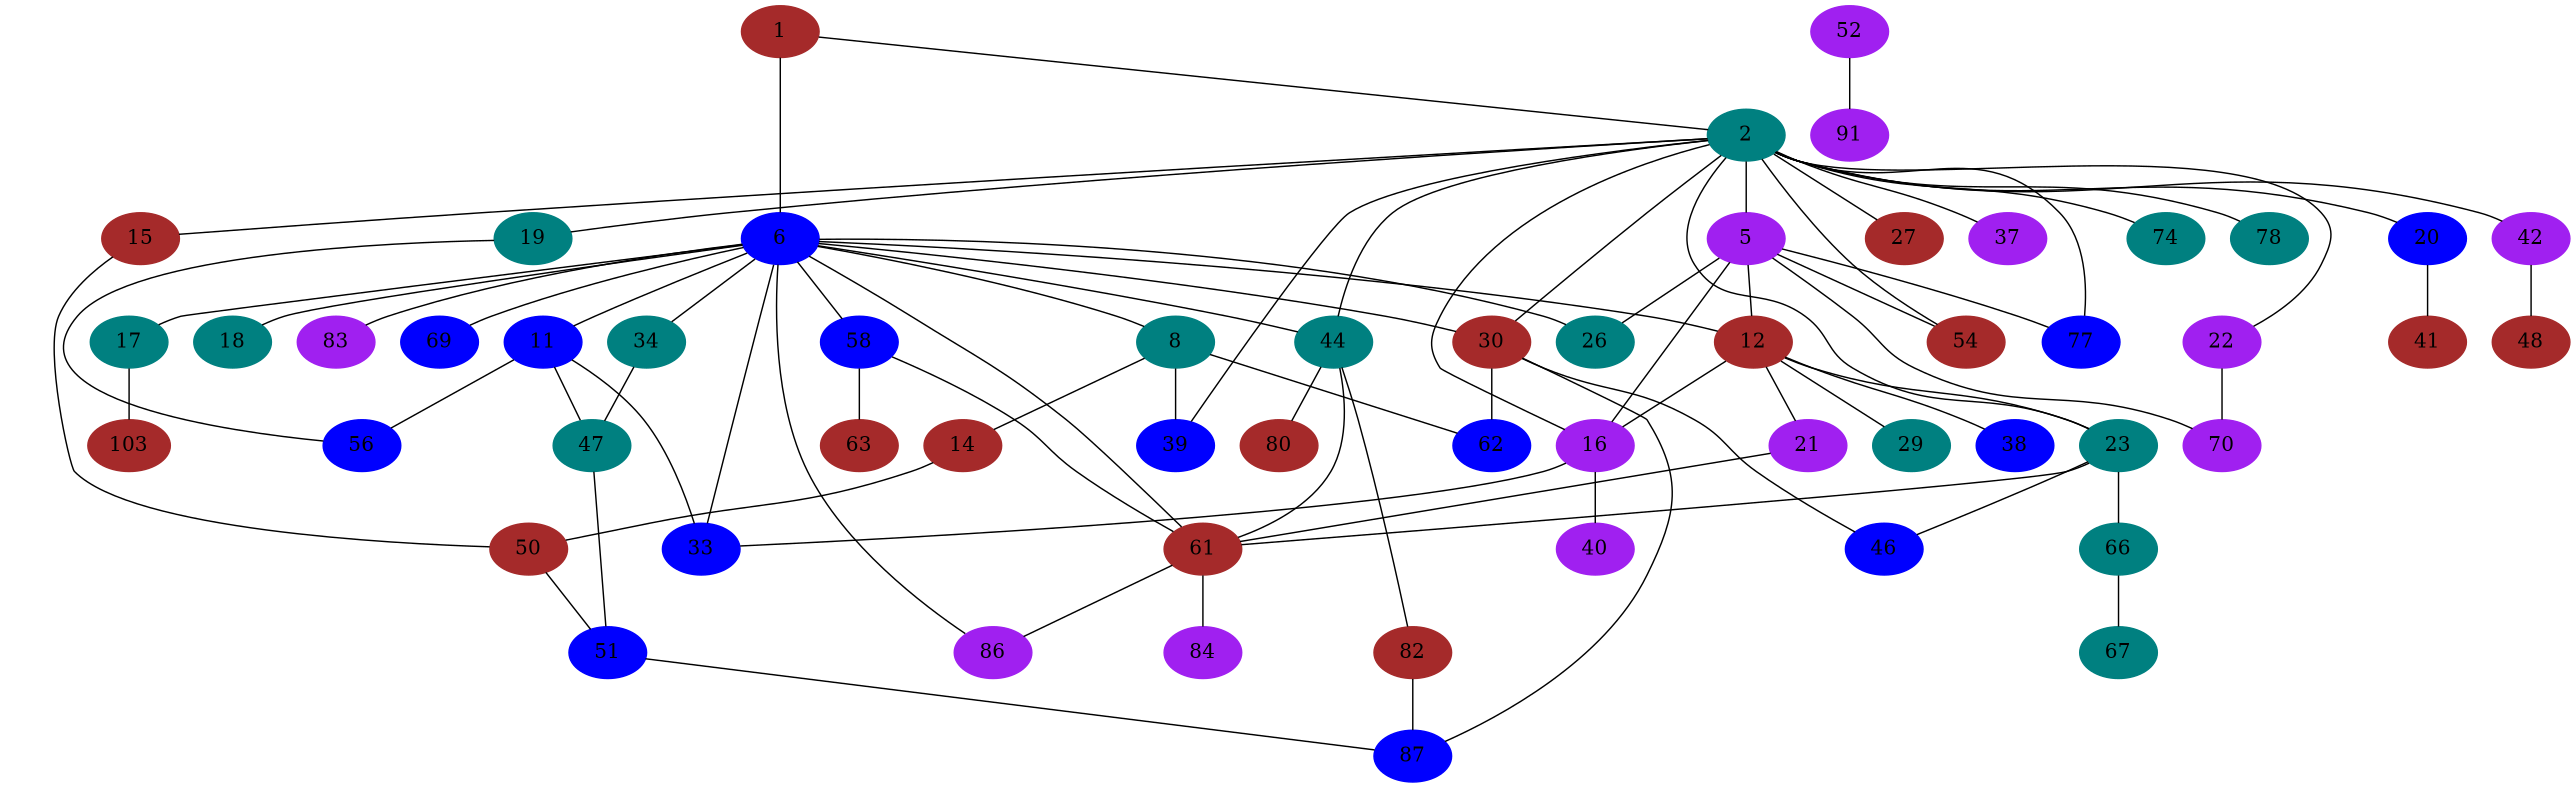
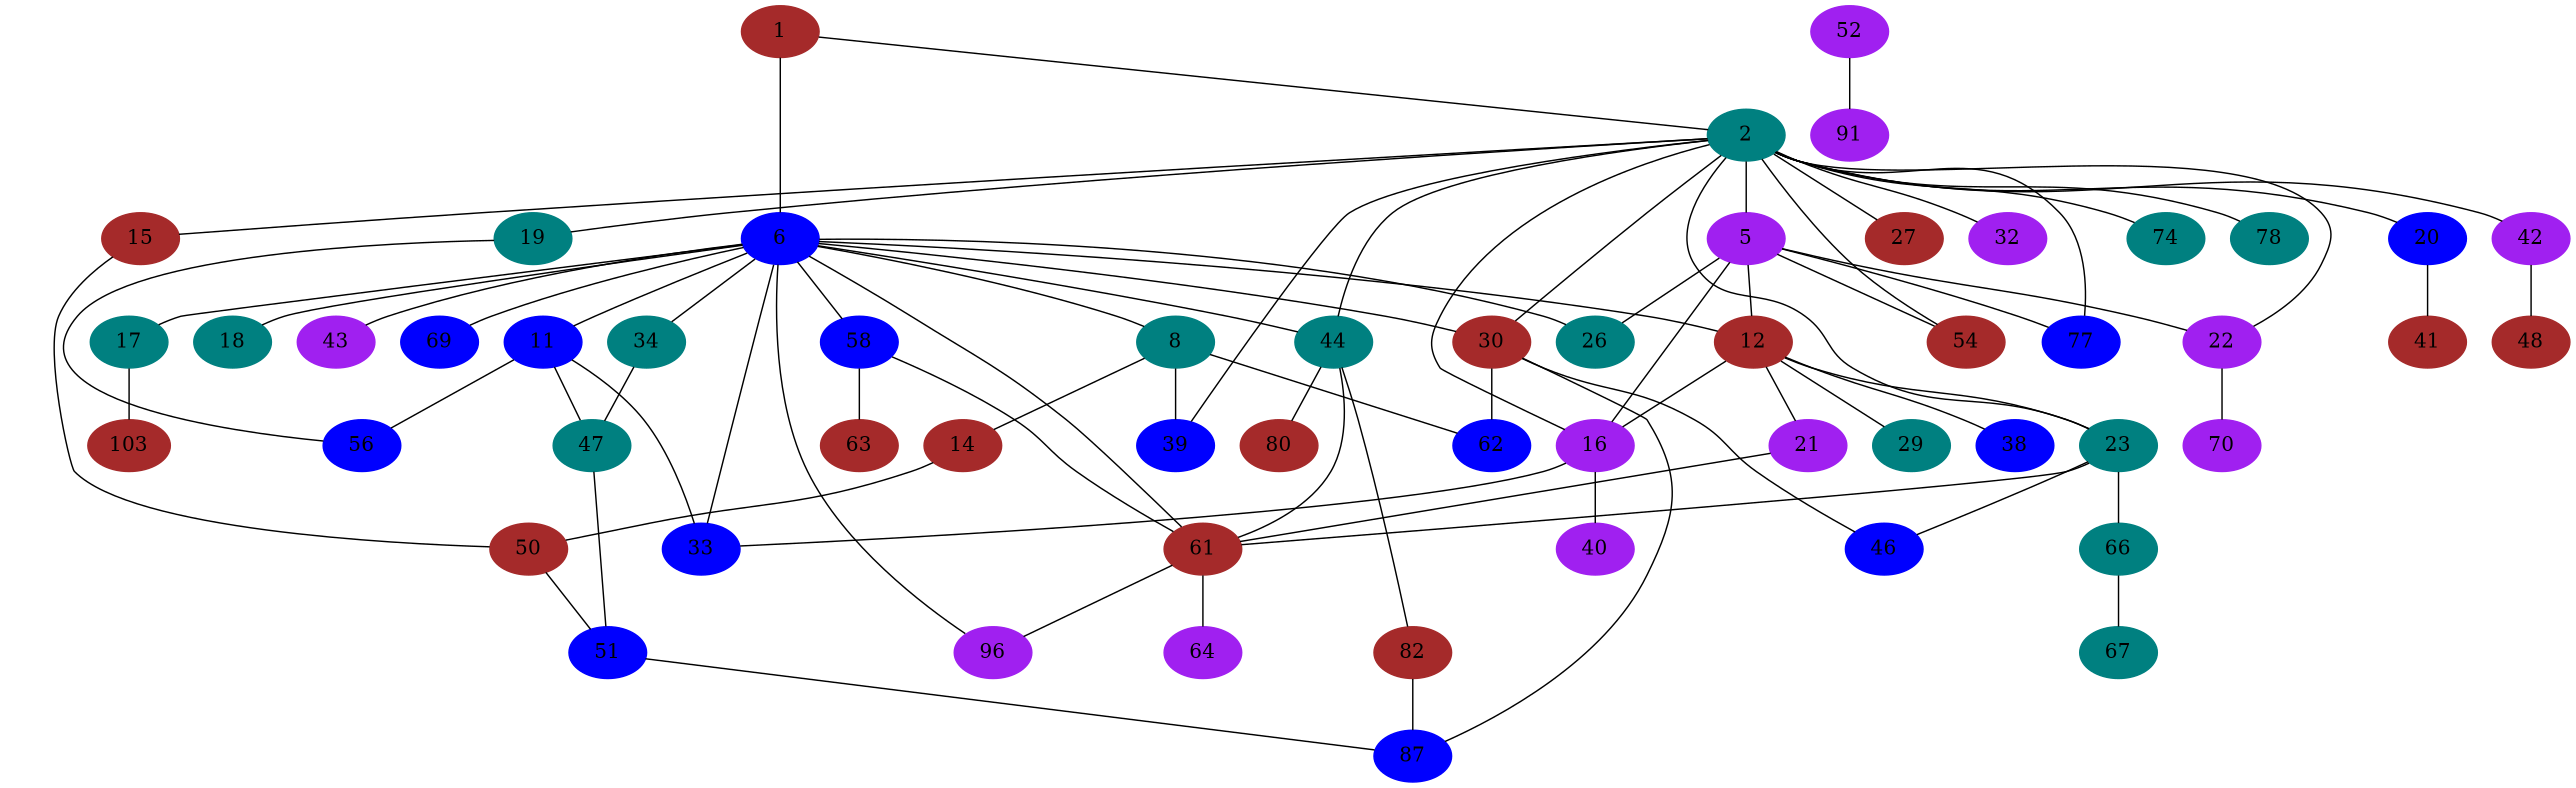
(2008, 239) -> (2008, 239)
(336, 342) -> (336, 342)
(1964, 387) -> (1985, 288)
(993, 653) -> (993, 653)
(1203, 653) -> (1203, 653)
